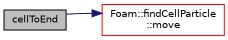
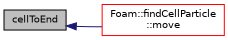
(79, 14) -> (89, 27)
